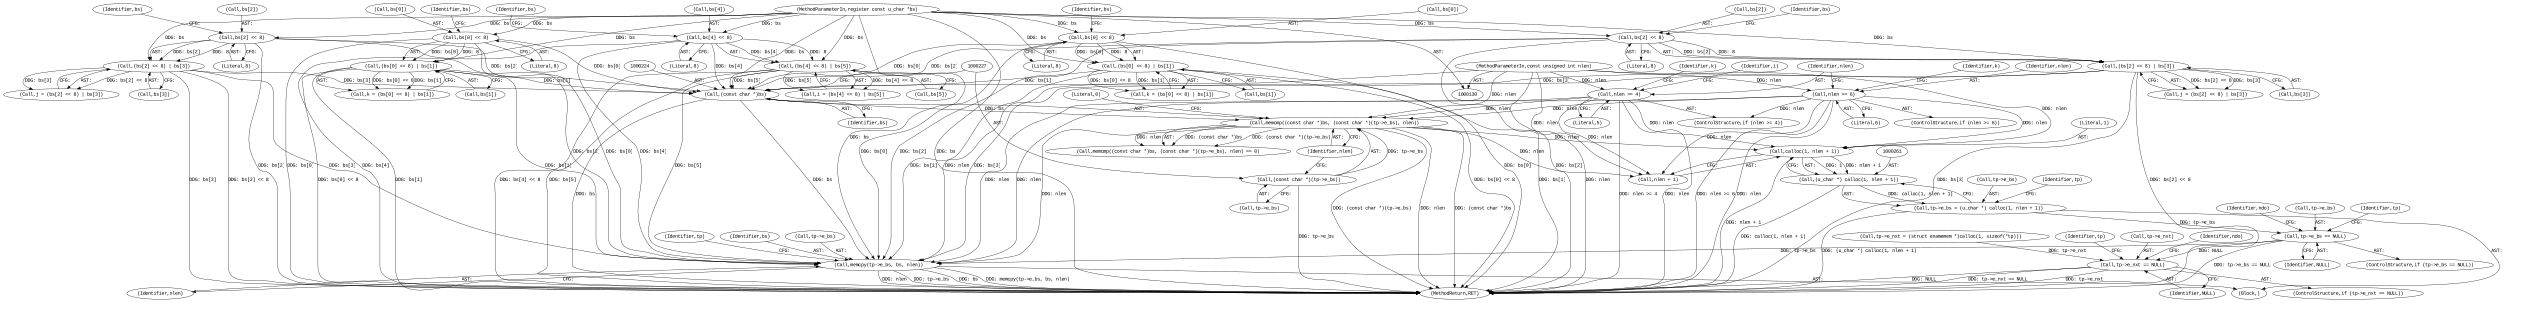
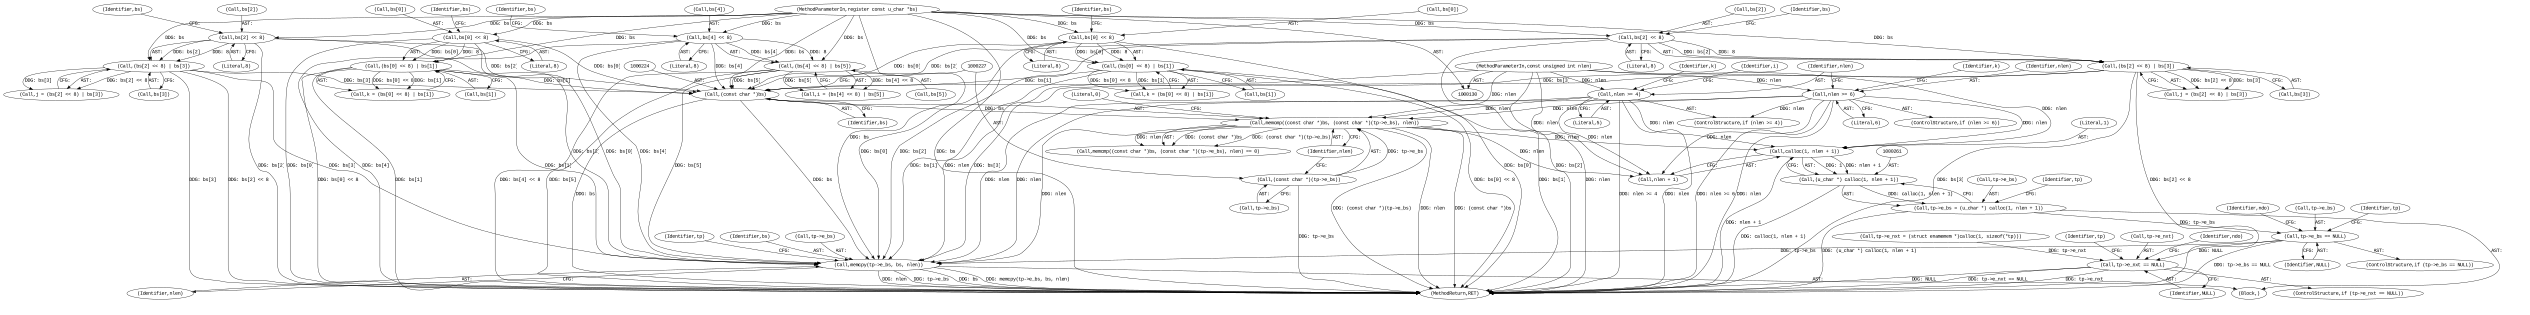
(904, 73) -> none
